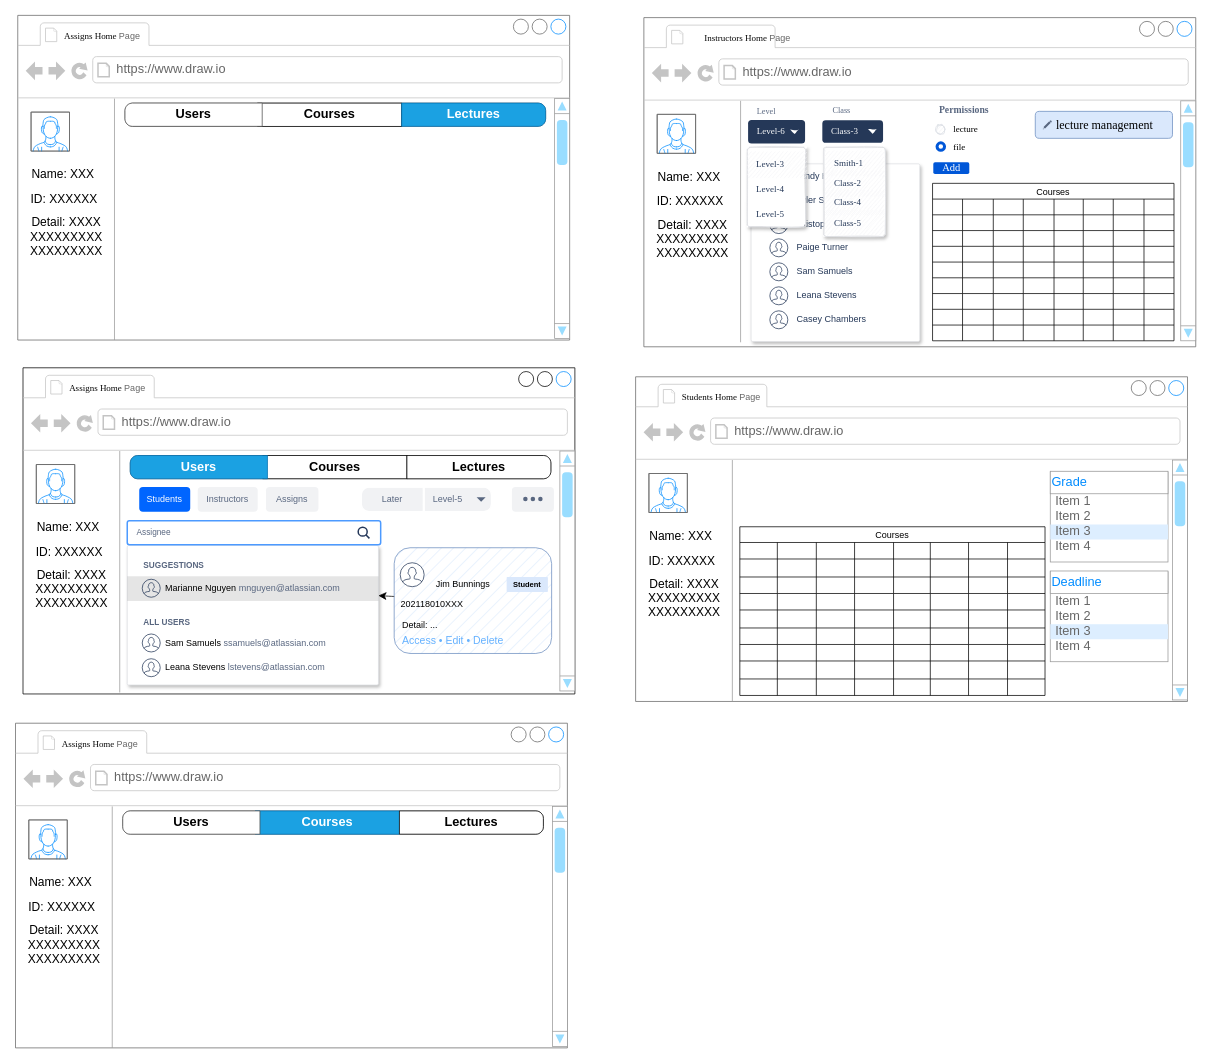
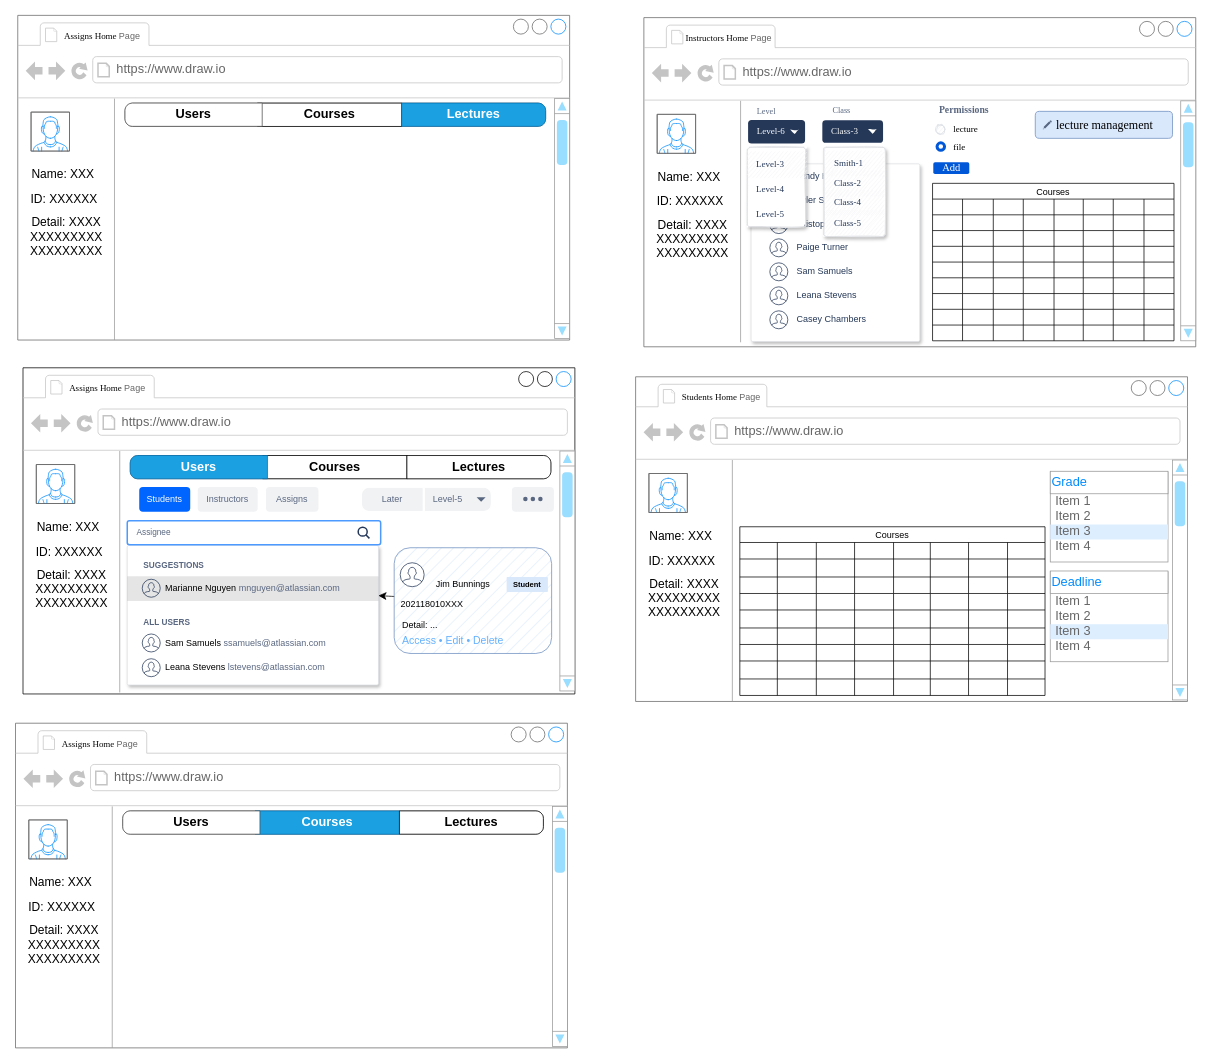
(787, 38) -> (768, 38)
